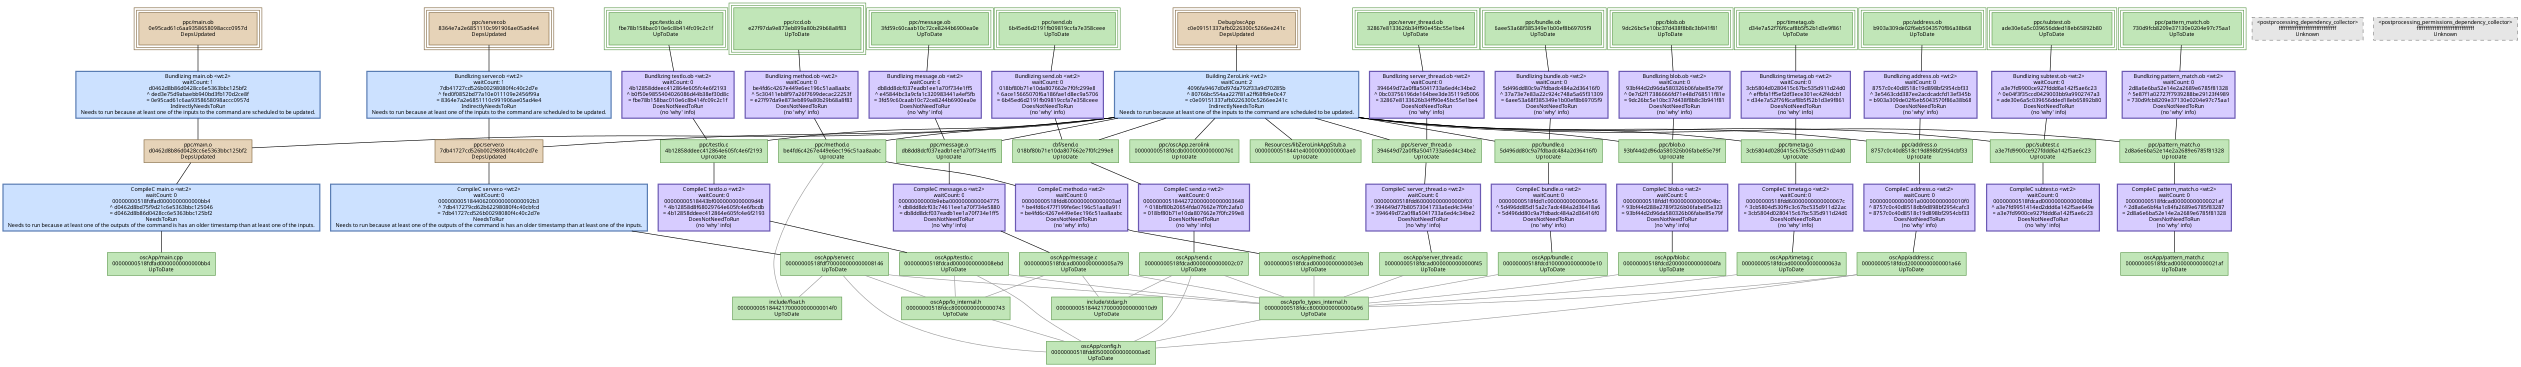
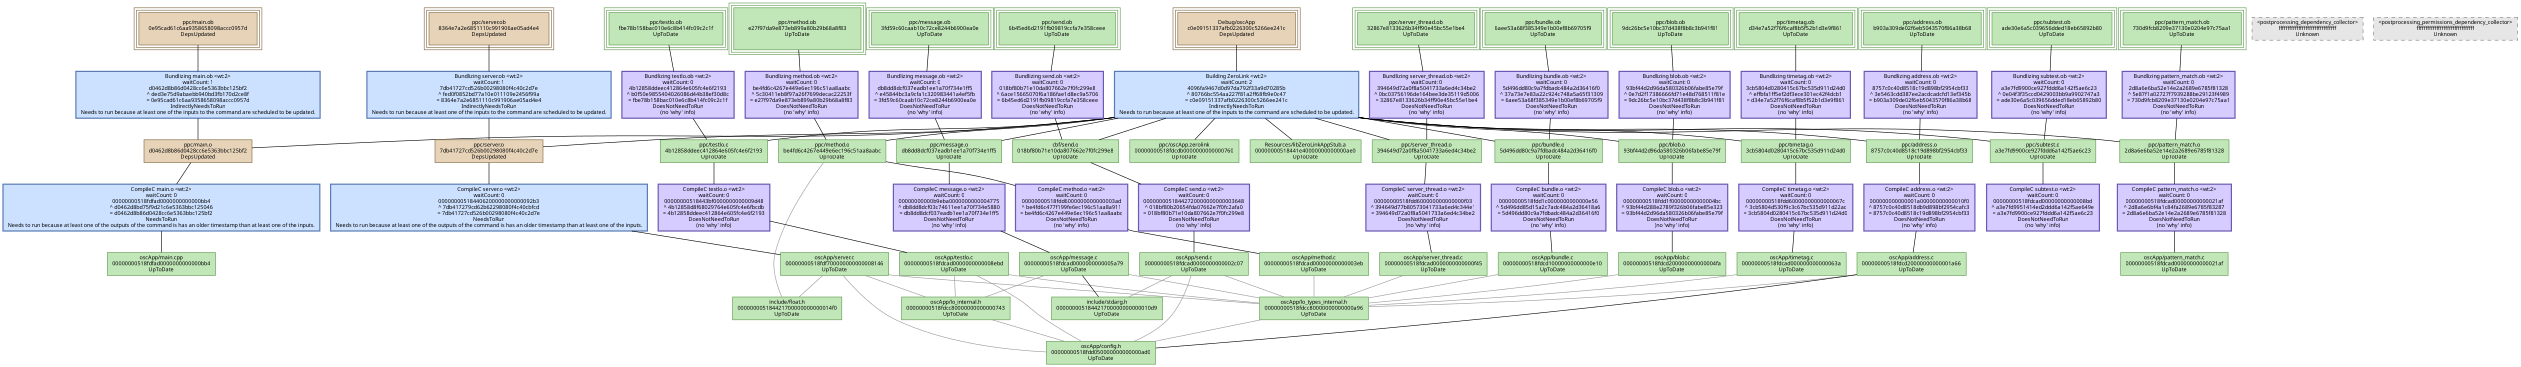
(797, 29) -> (797, 29)
(1086, 281) -> (1086, 281)
(1507, 316) -> (1507, 316)
